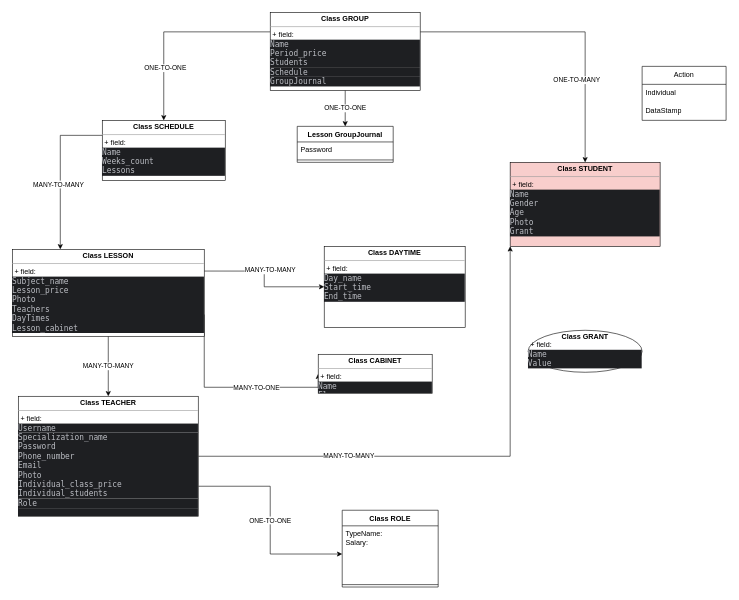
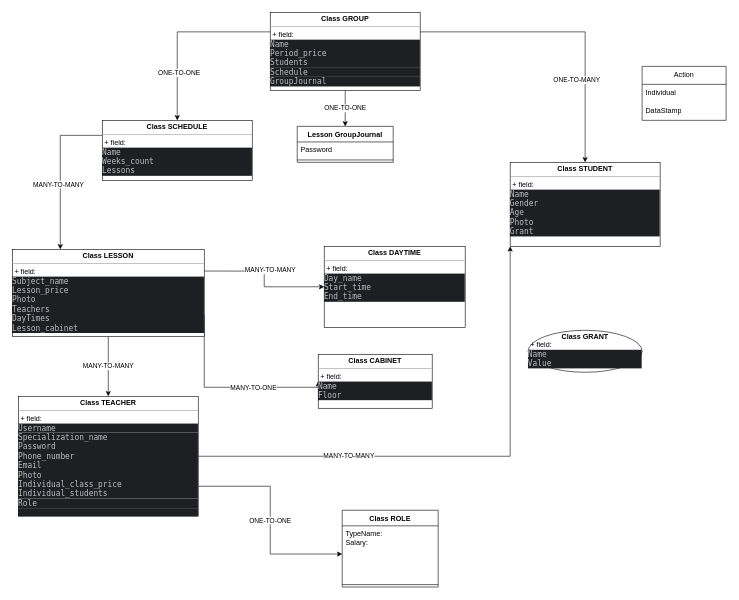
(164, 150) -> (177, 150)
(585, 204) -> (585, 204)
(375, 374) -> (375, 381)
